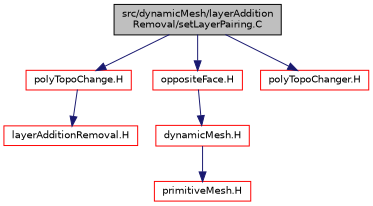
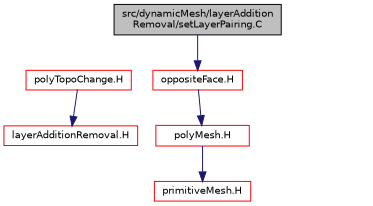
(137, 50) -> none
(315, 80) -> none
(203, 136) -> (203, 136)
